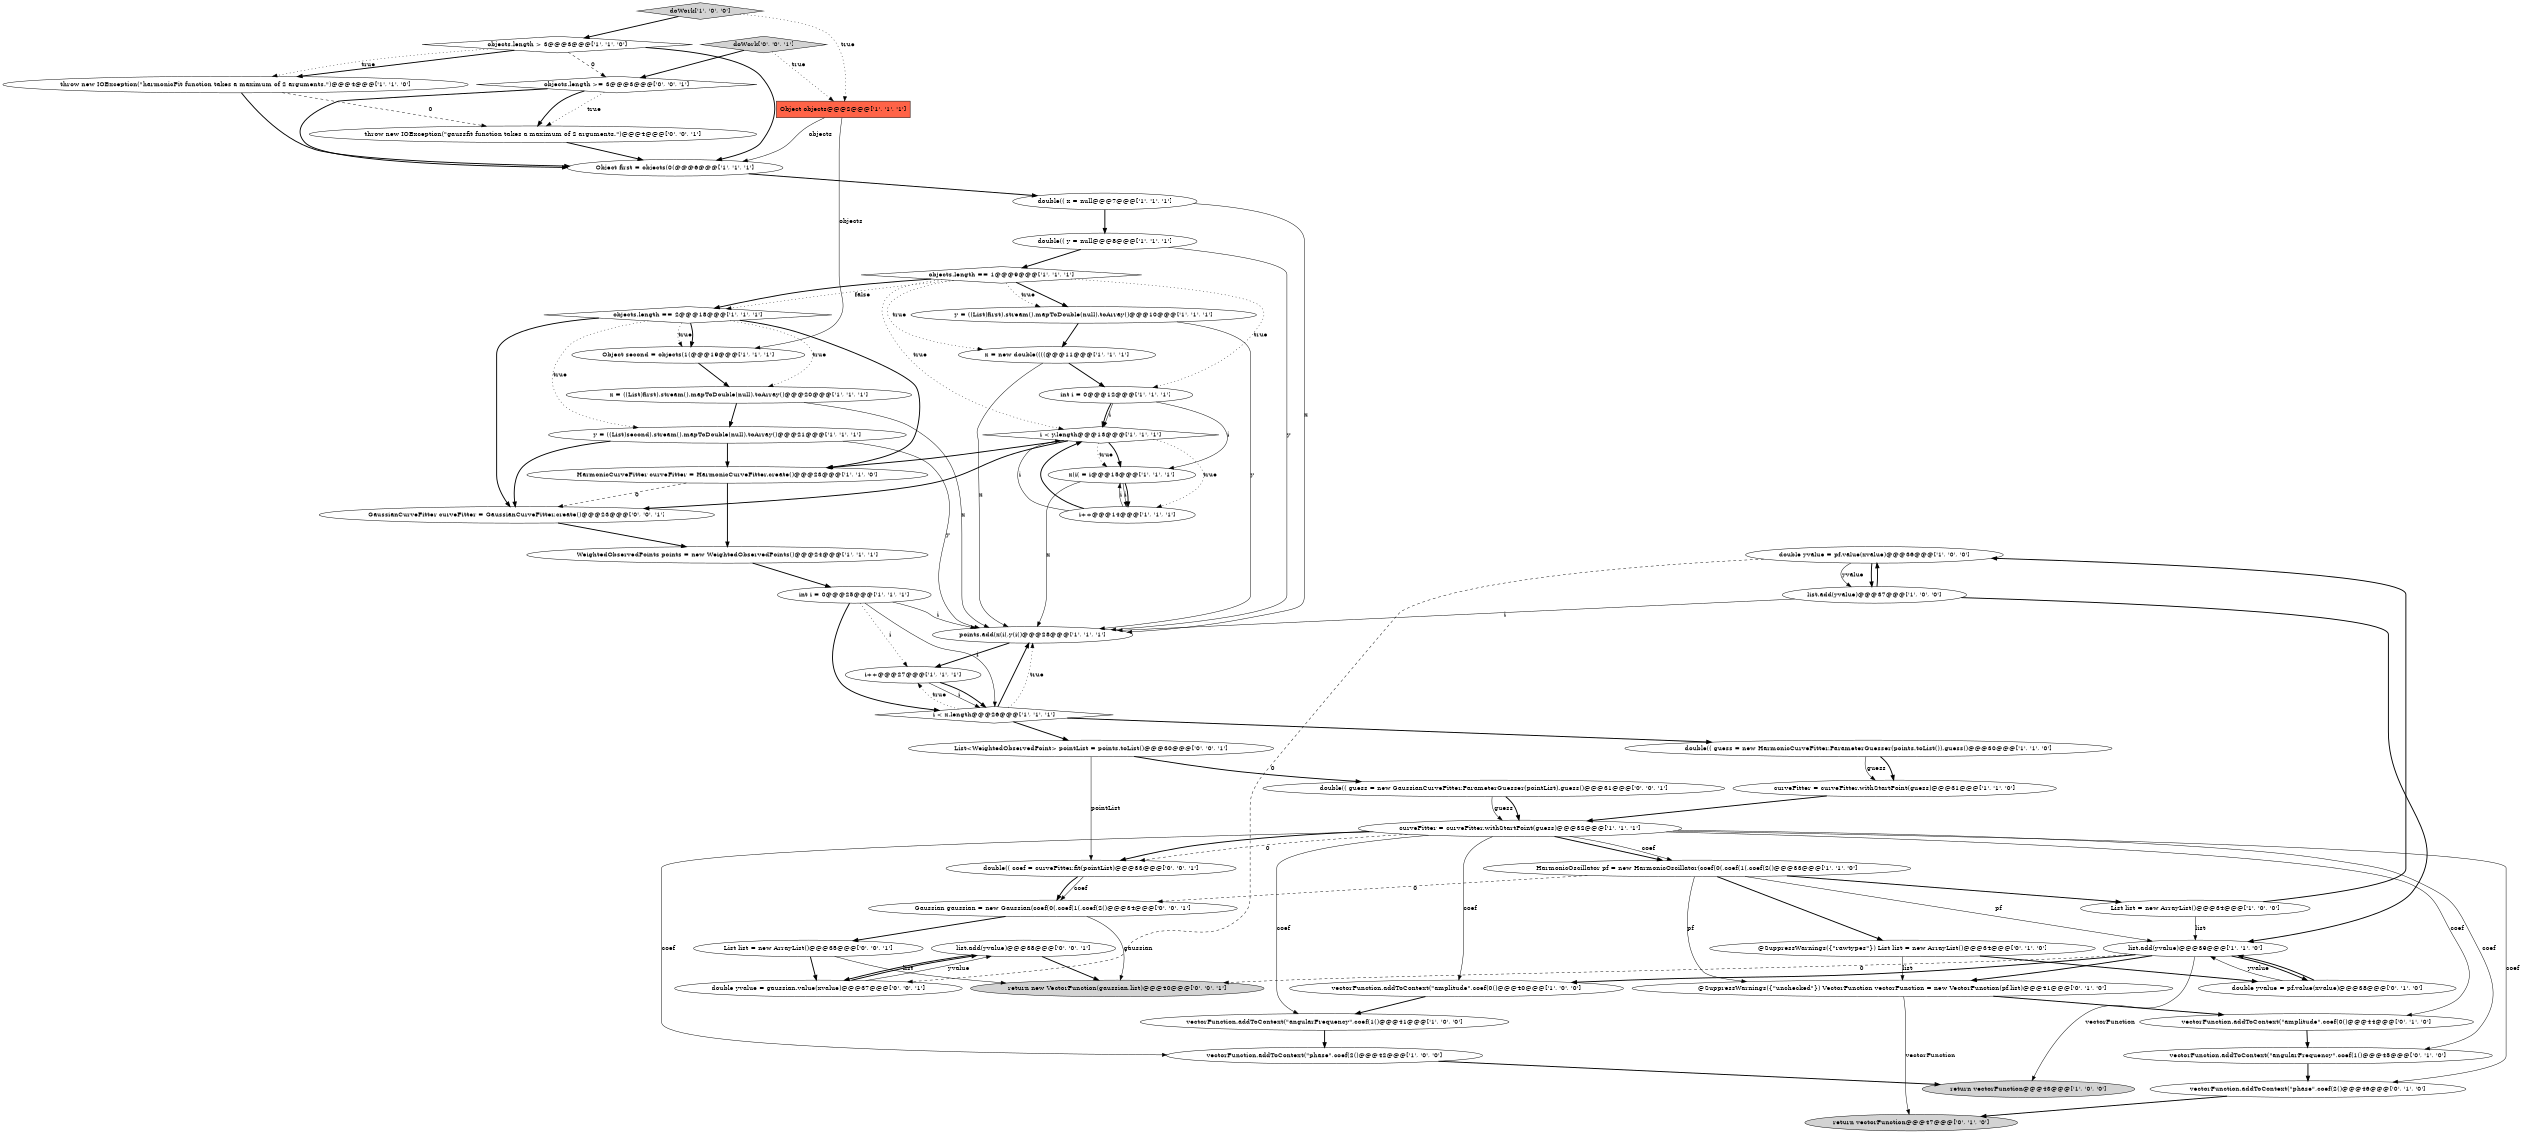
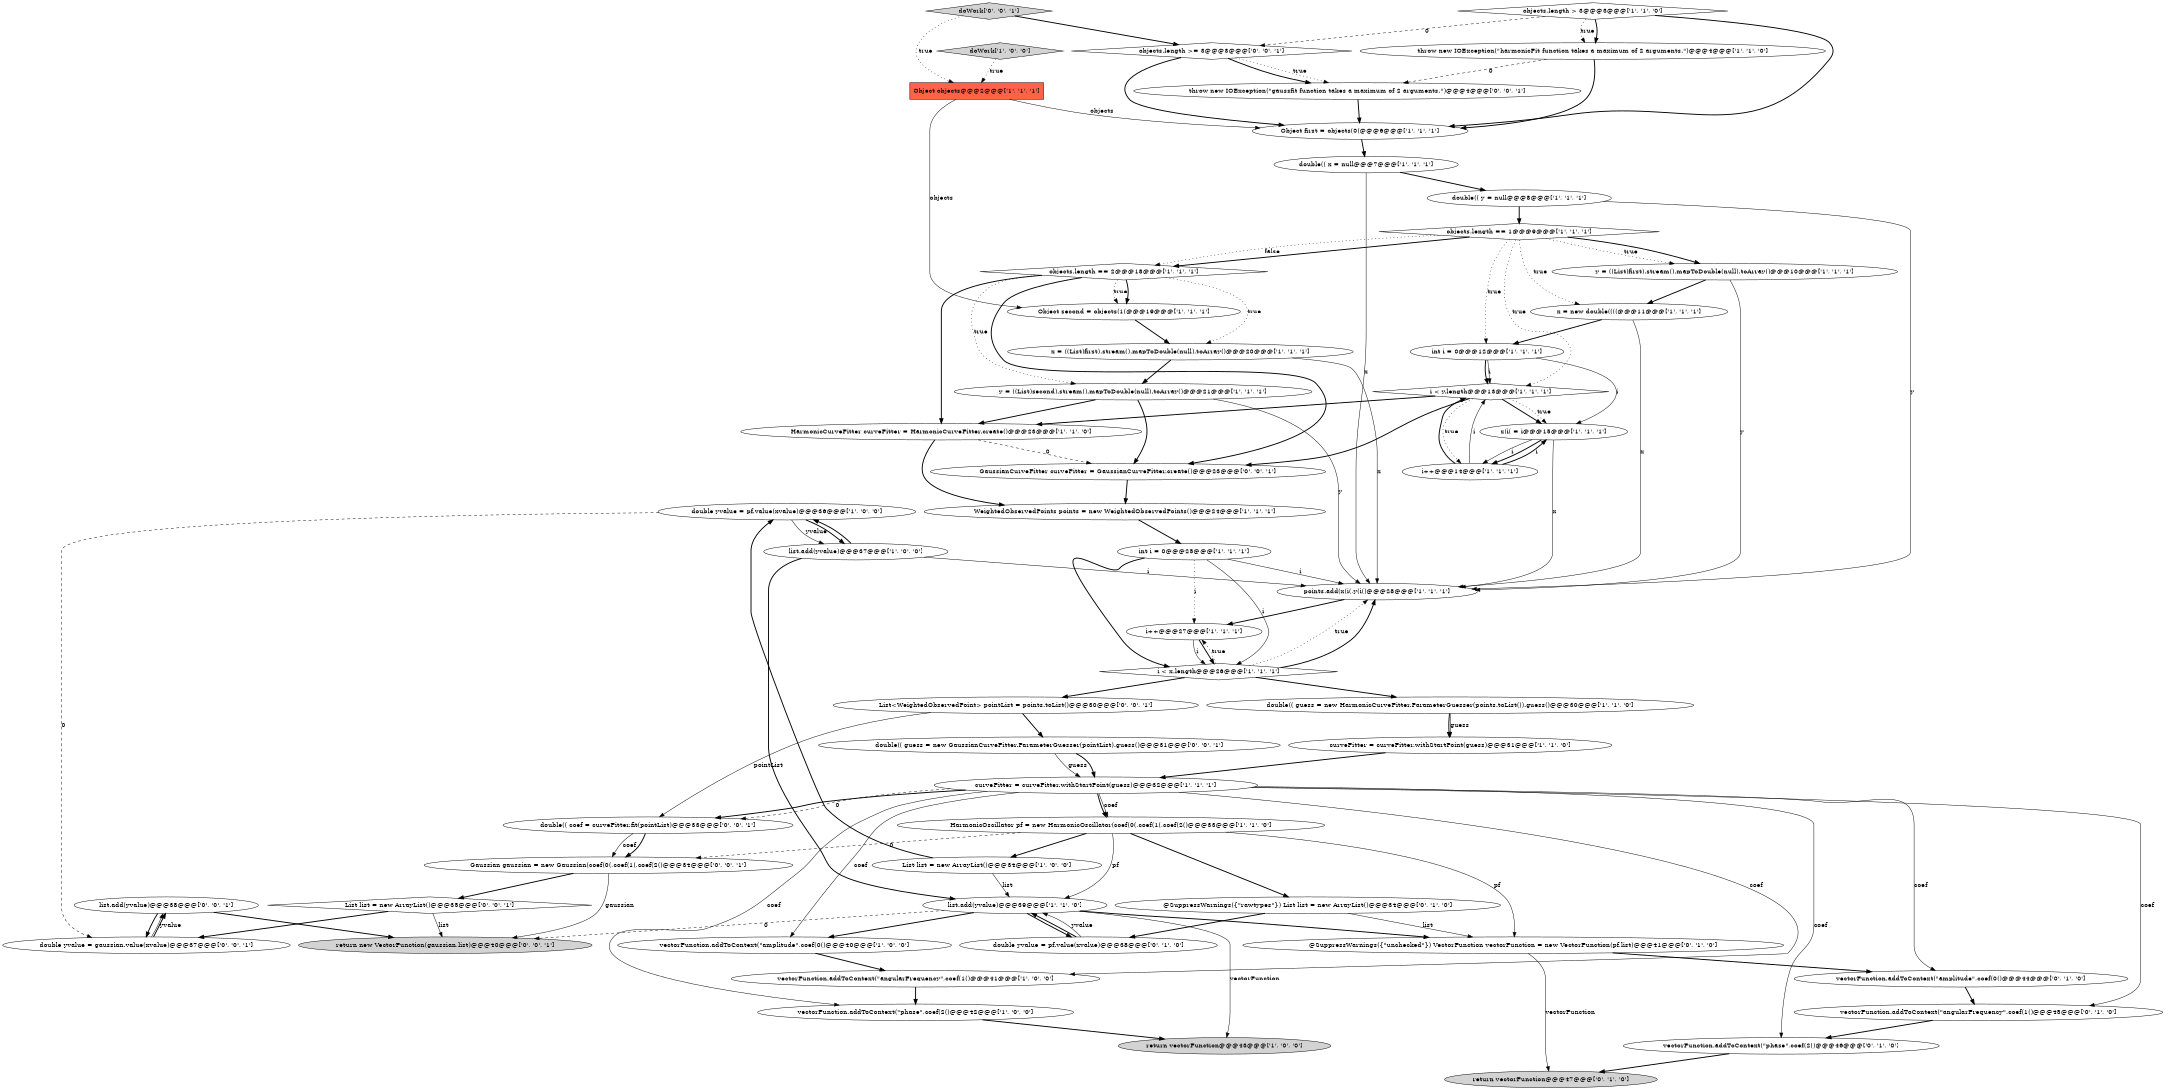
(634, 27) -> none
(1120, 497) -> (1524, 456)
(808, 948) -> (430, 905)
